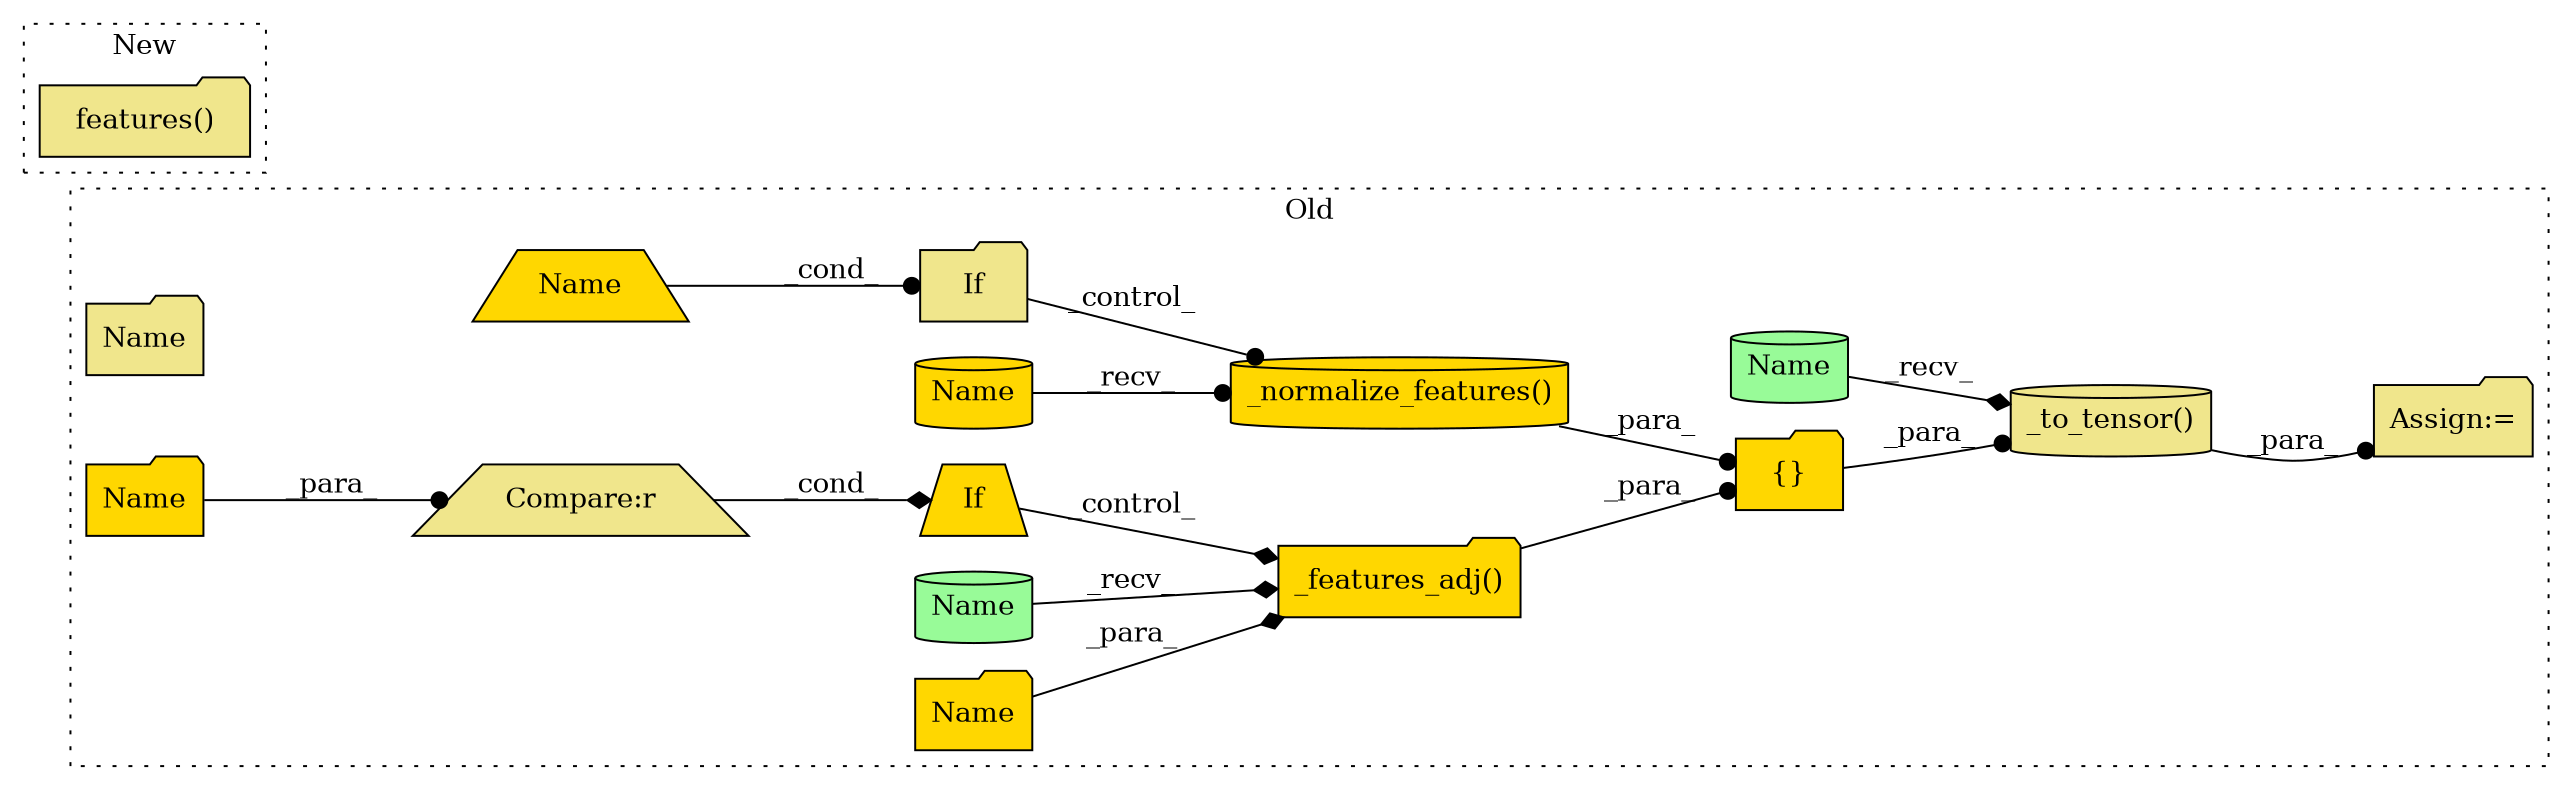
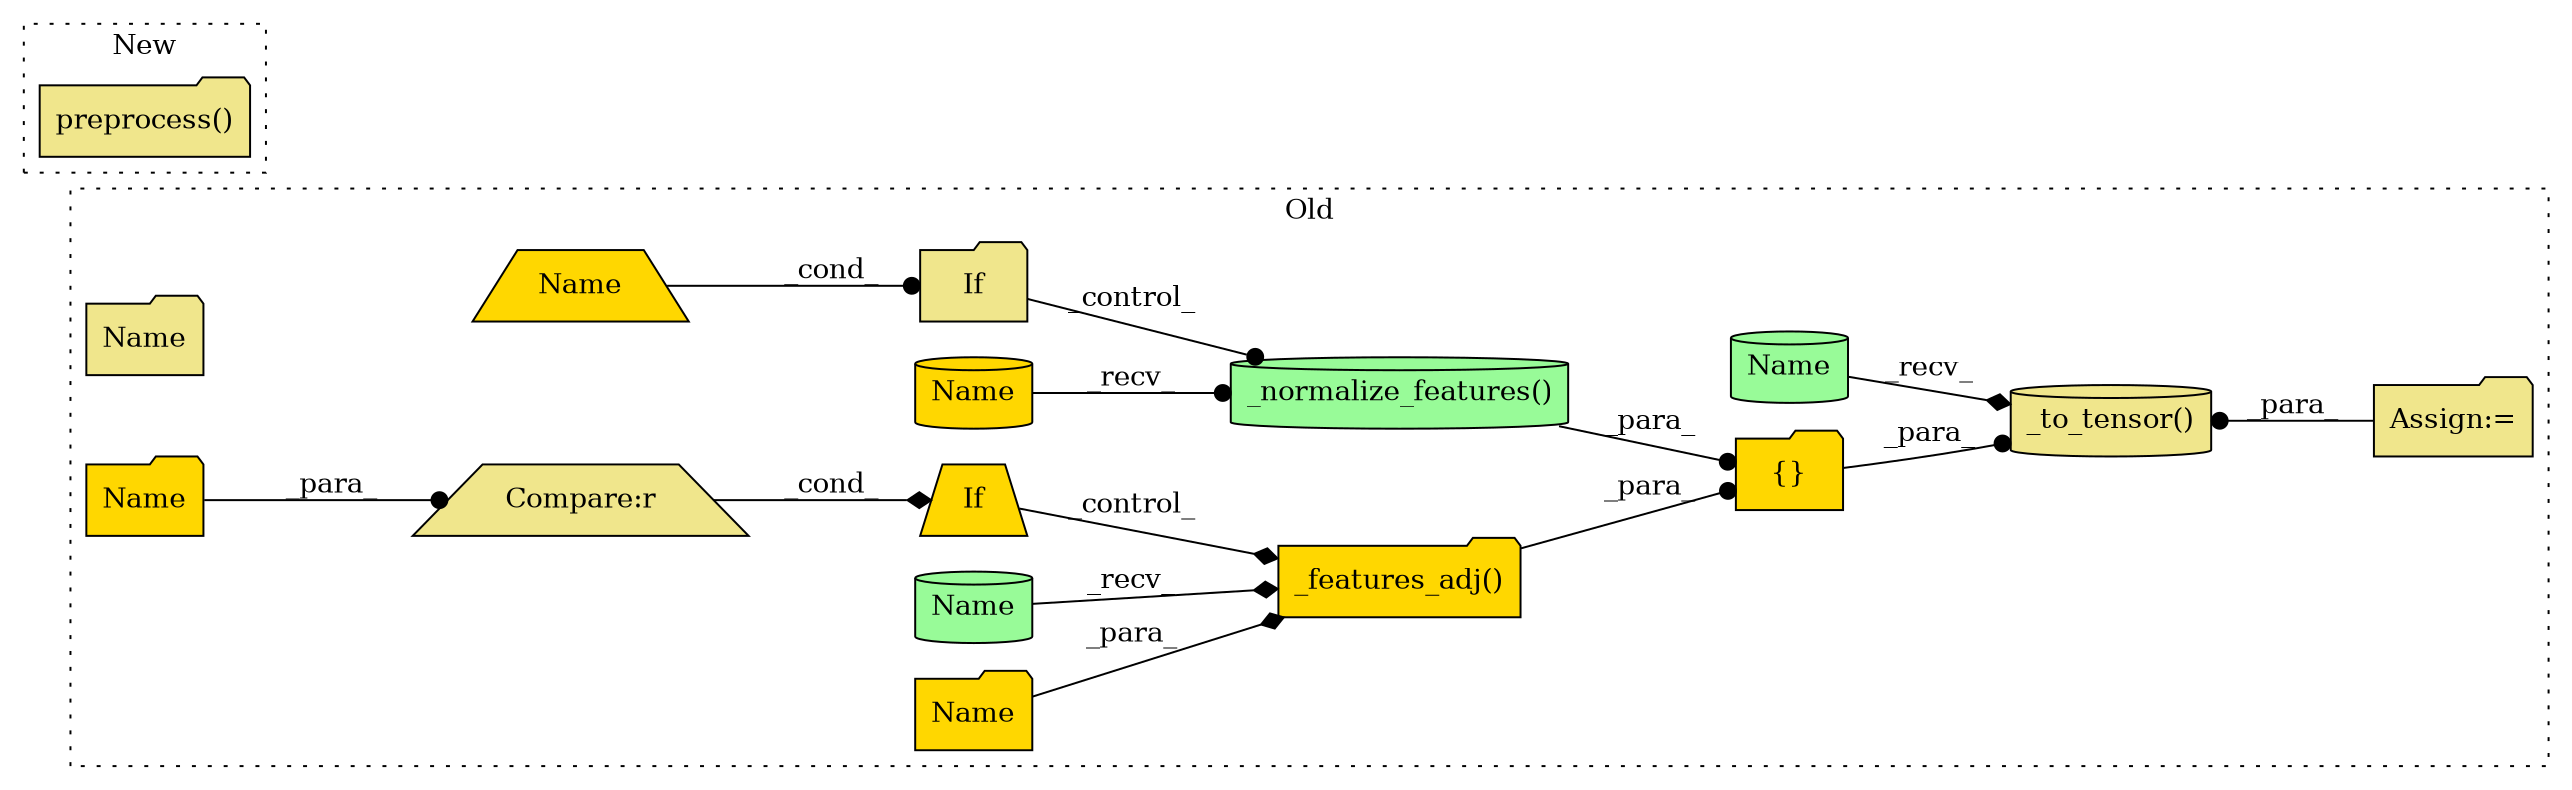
(145, 121) -> (145, 121)
(1399, 393) -> (1399, 393)
(2285, 461) -> (2301, 421)
